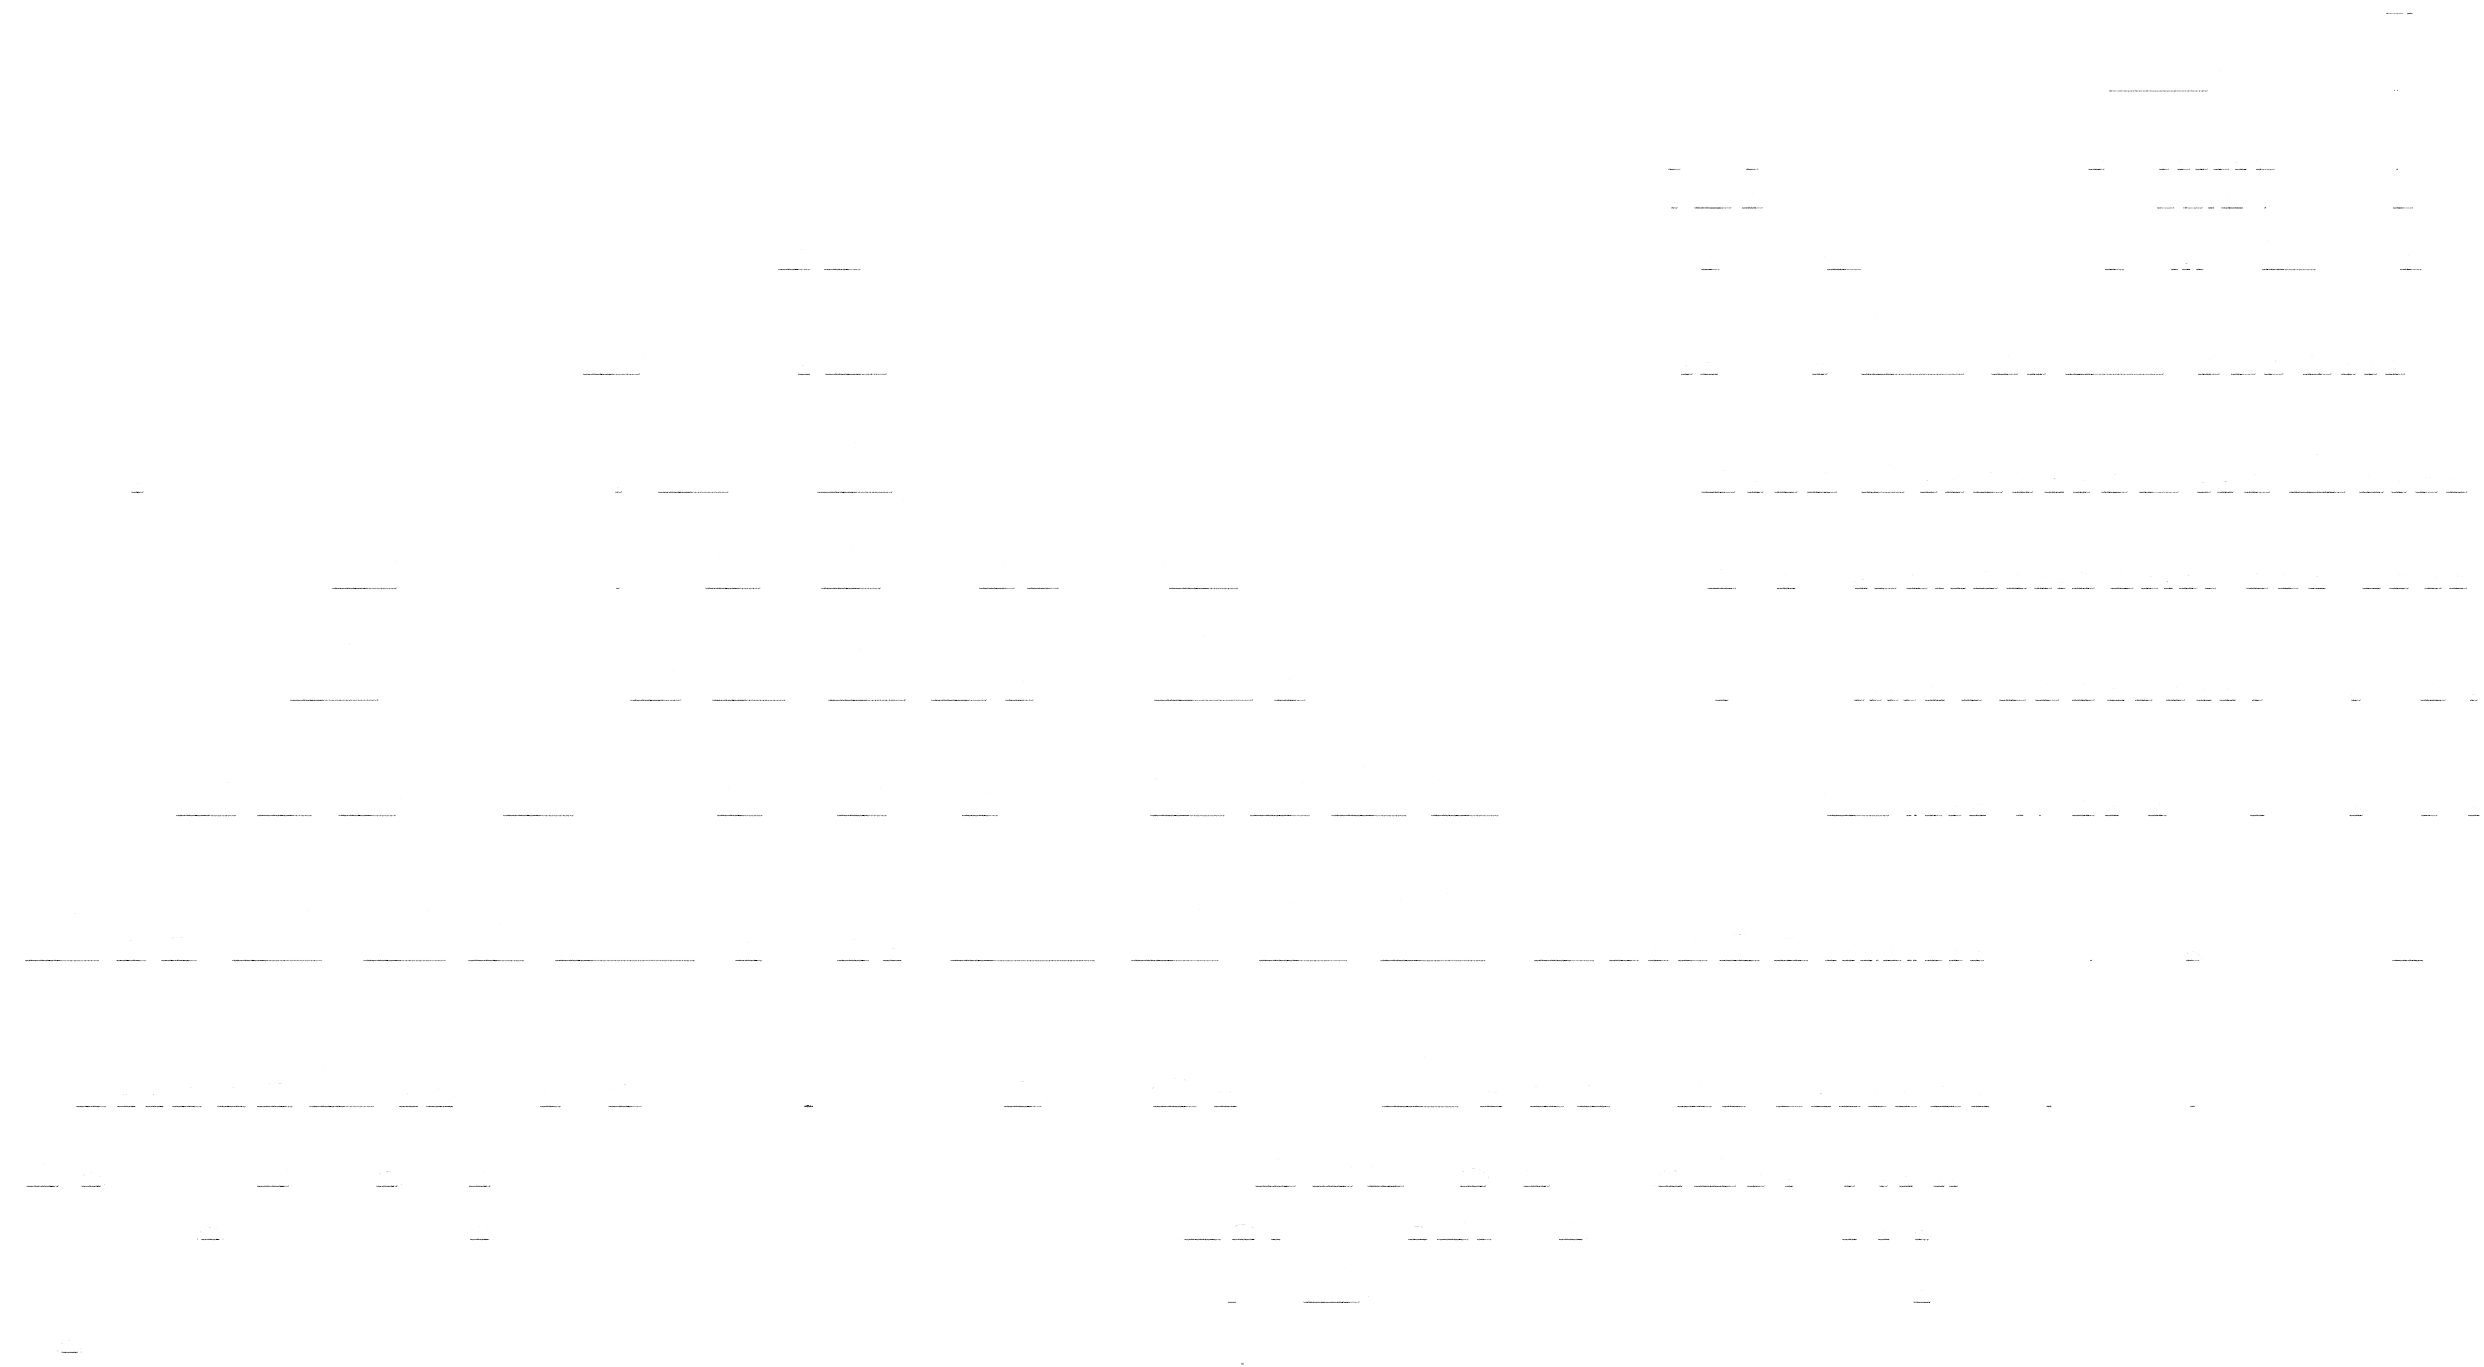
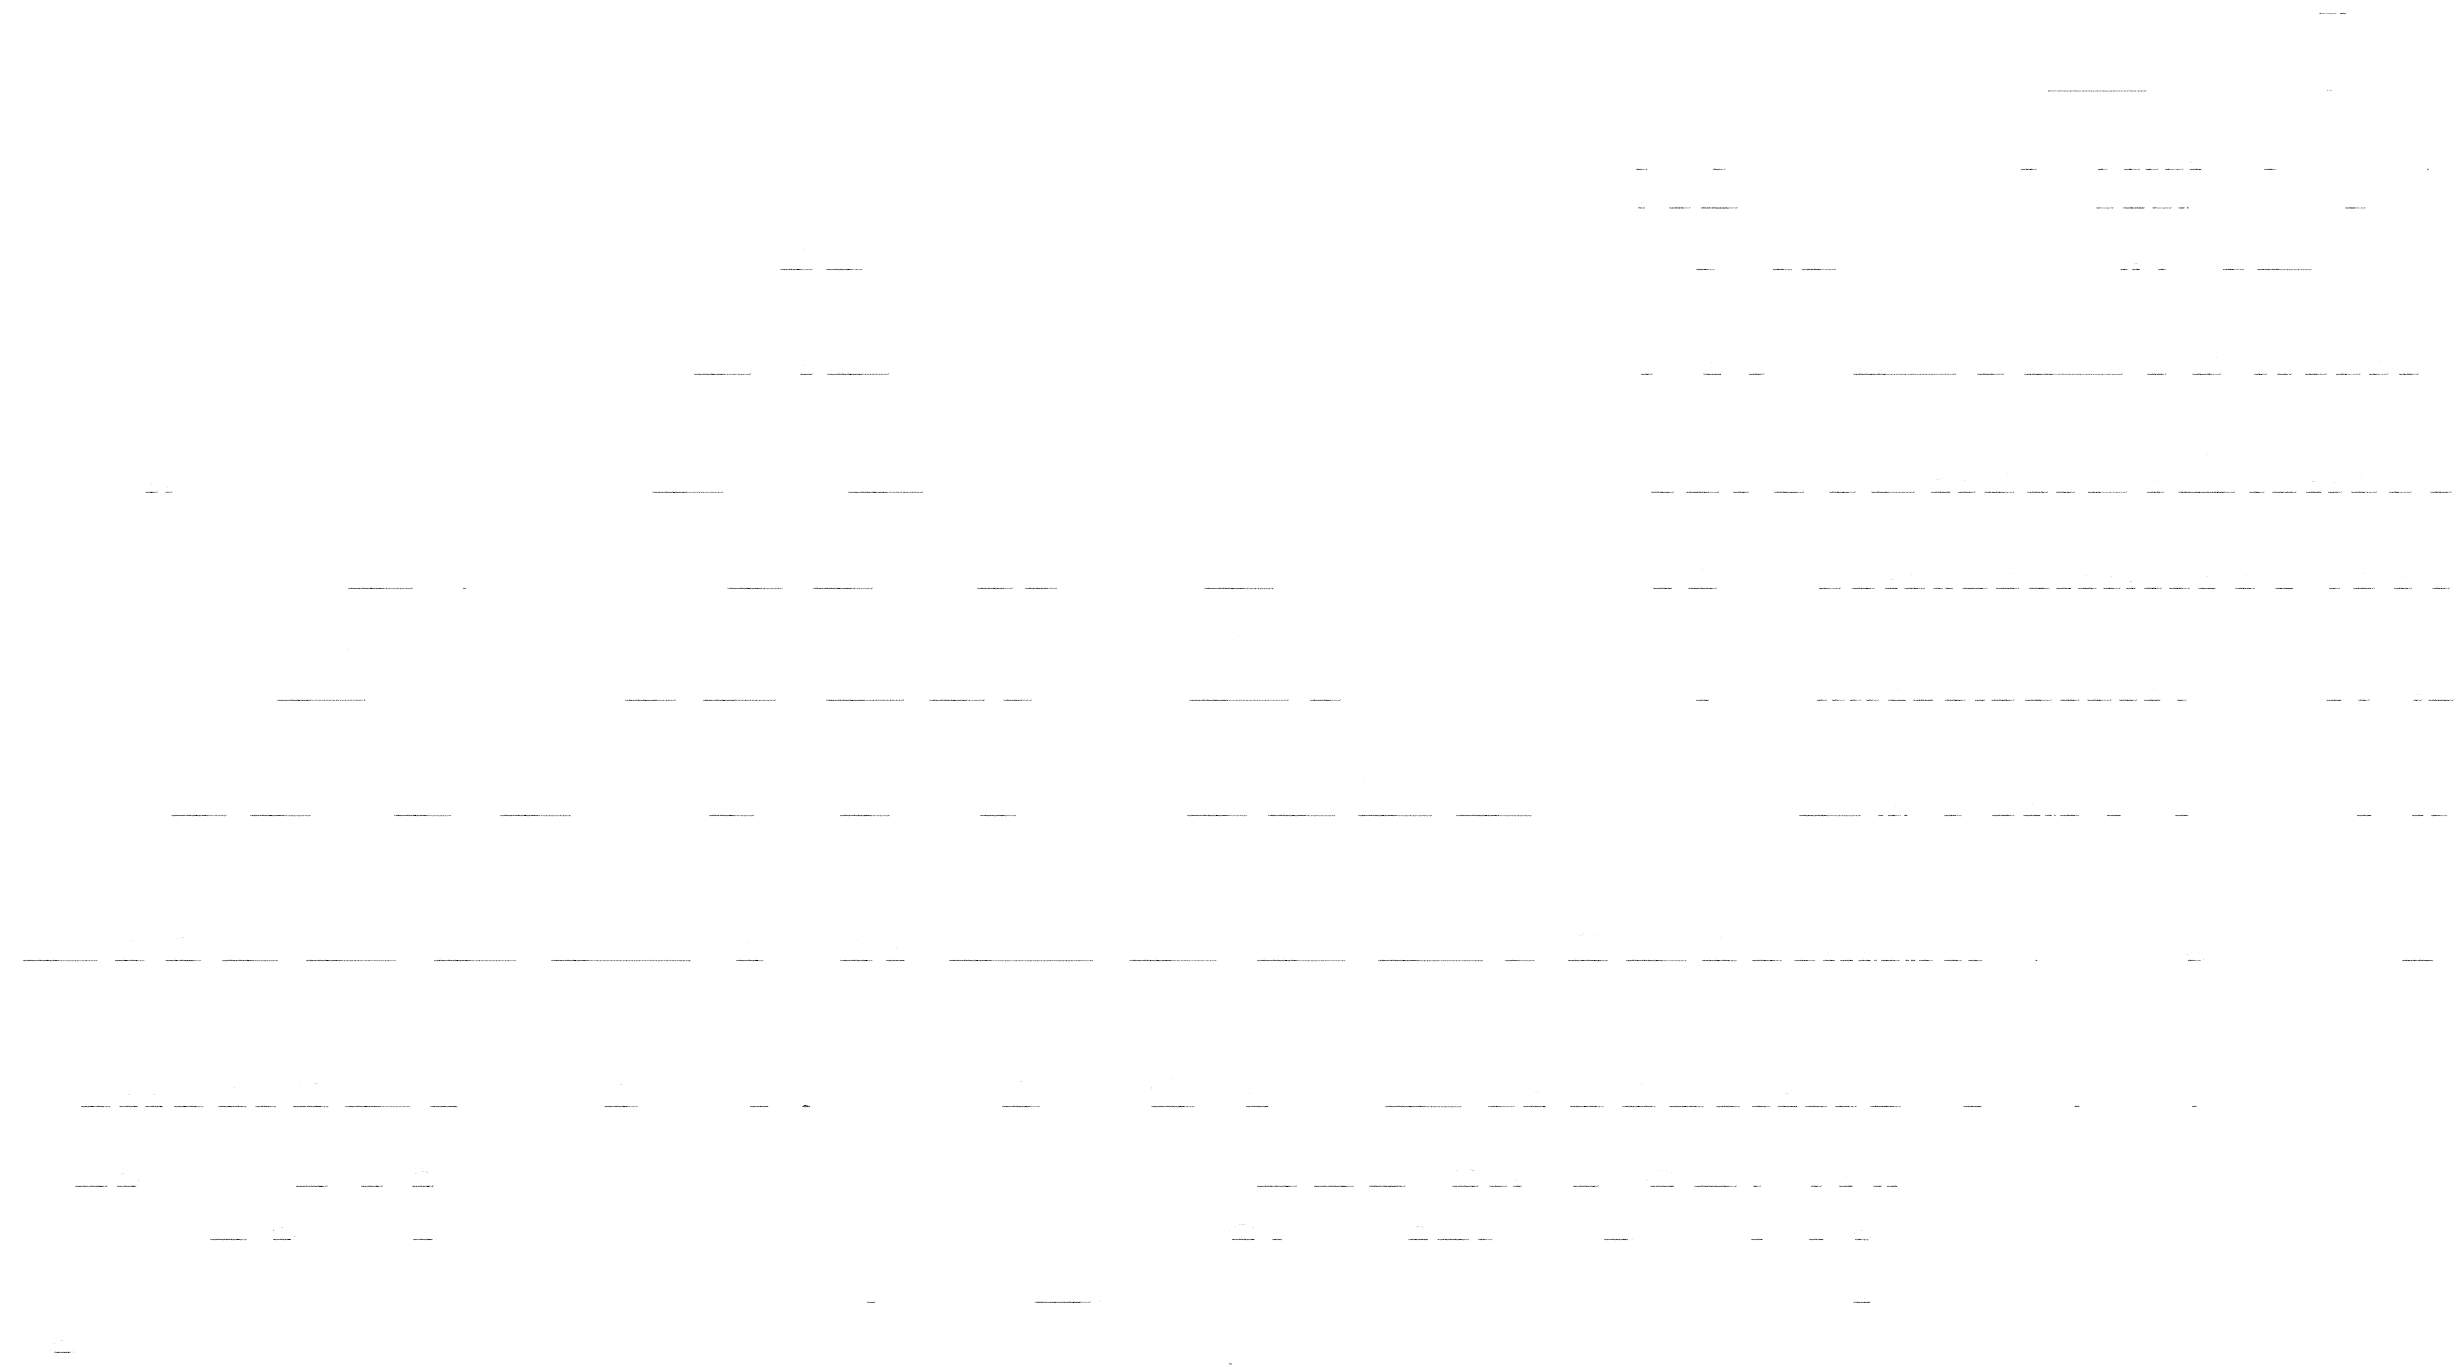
none -> (1980, 700)
